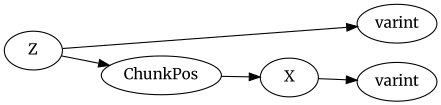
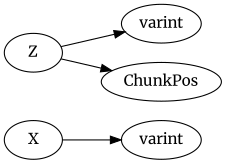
(235, 77) -> none
